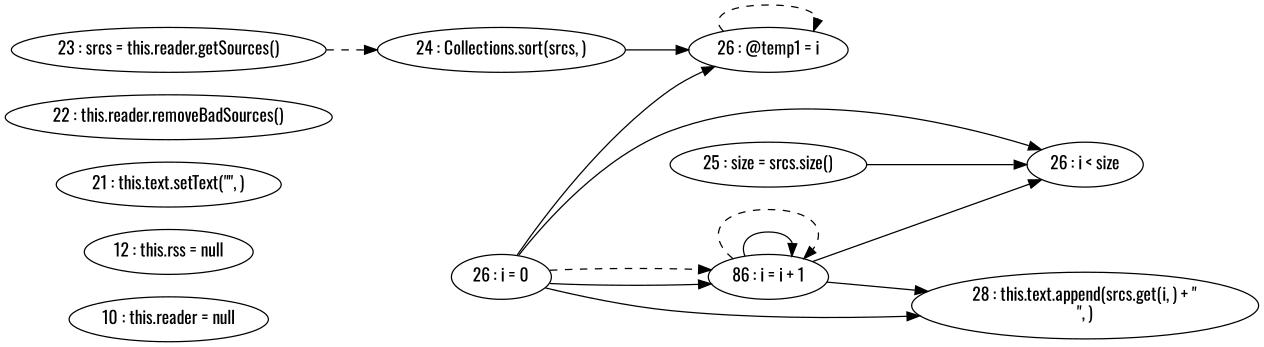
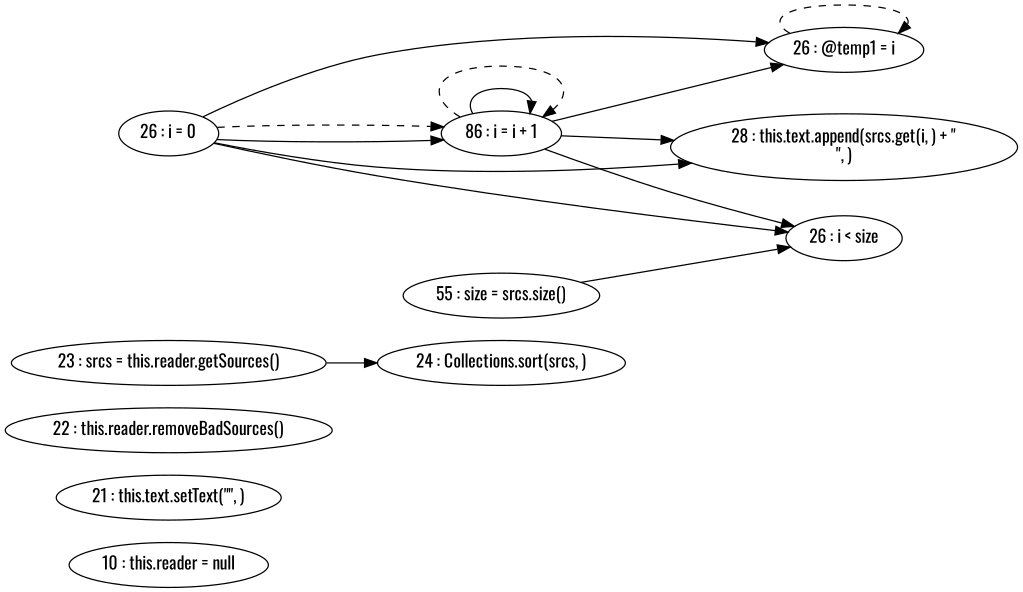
(345, 50) -> (345, 363)
(651, 50) -> (662, 94)
(768, 165) -> (501, 296)
(169, 252) -> none
